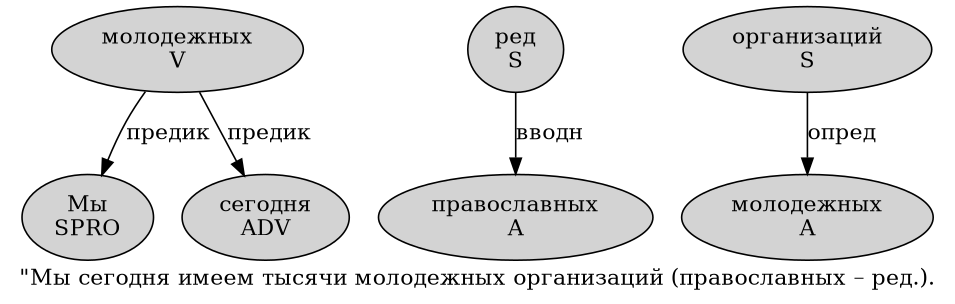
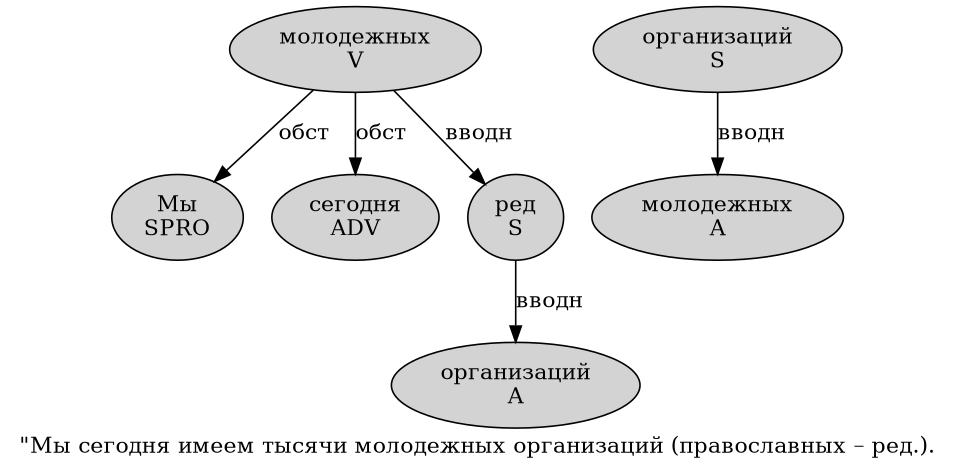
none -> (434, 131)
(169, 133) -> (304, 133)
(270, 133) -> (381, 133)
(842, 133) -> (752, 133)
(516, 217) -> (516, 385)
